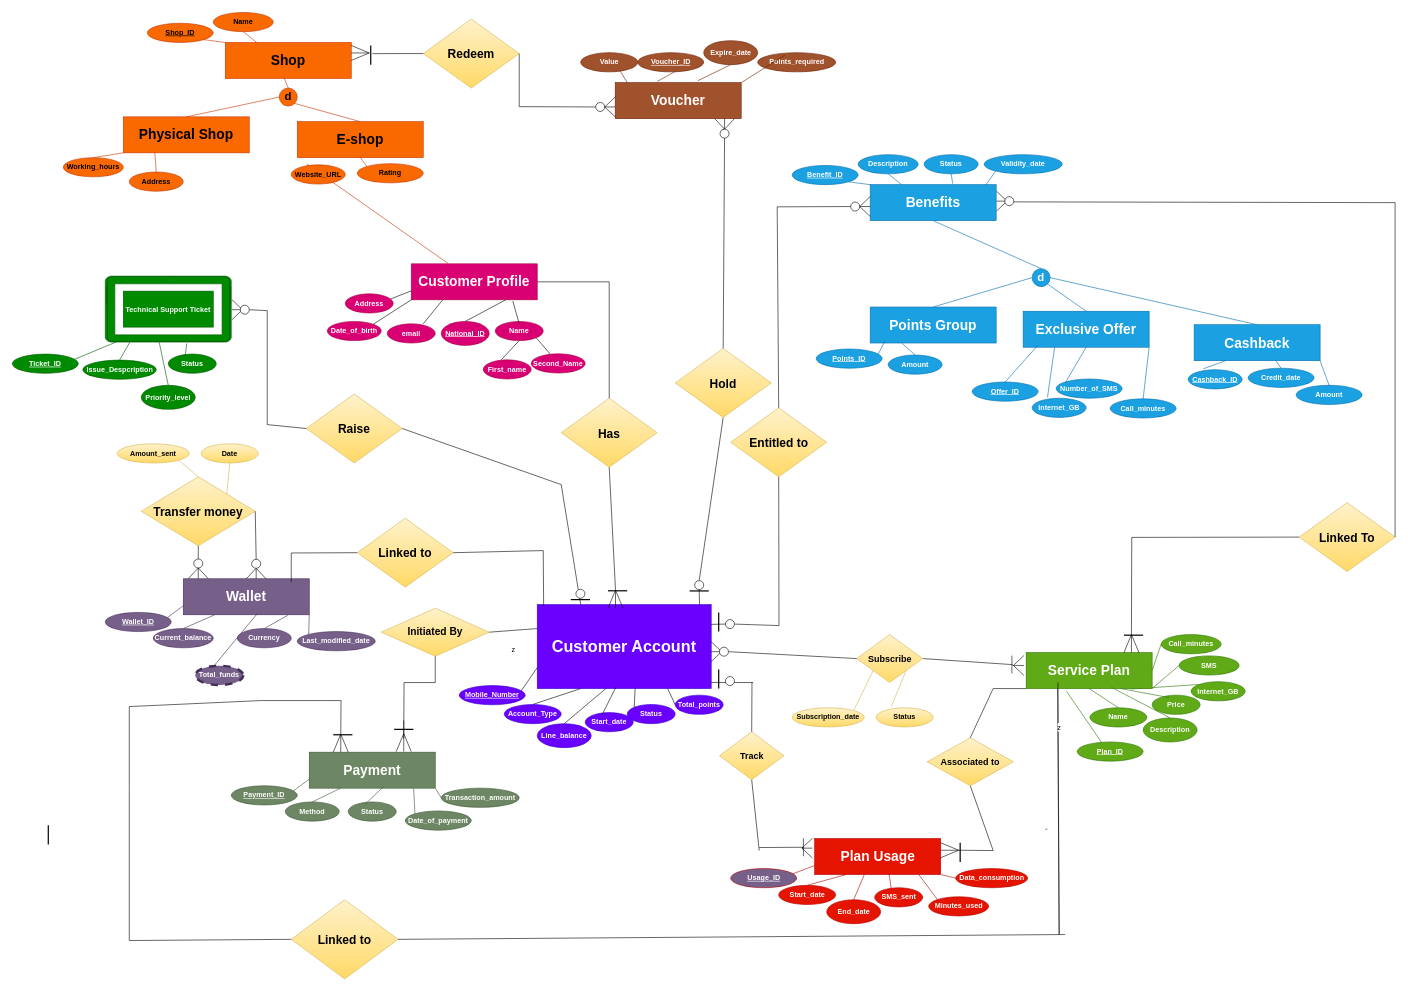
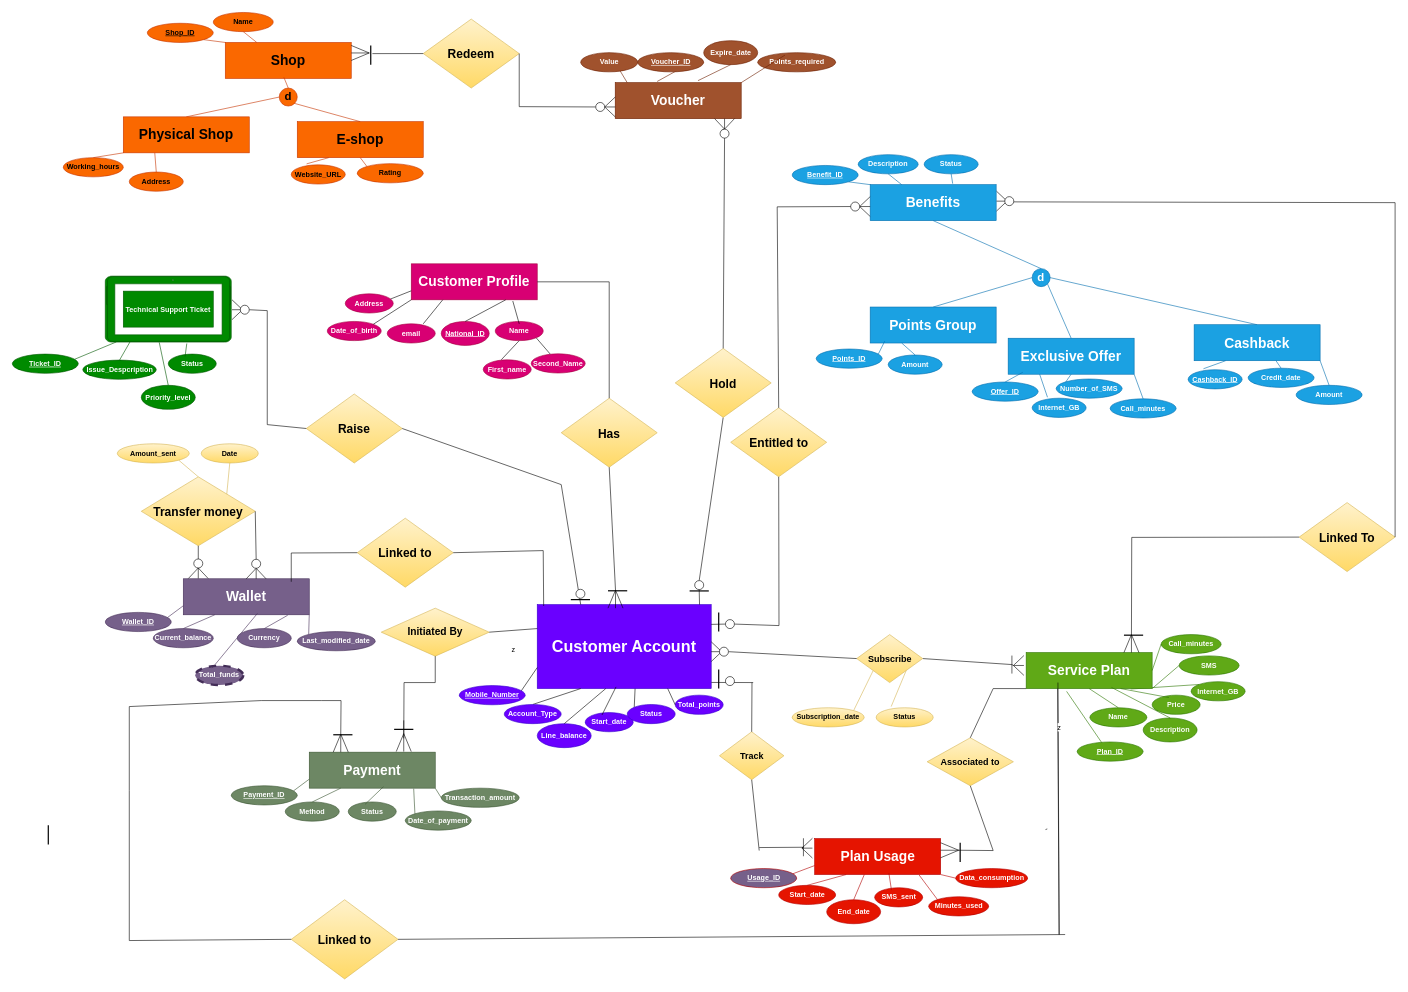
(1023, 164) -> none
(991, 178) -> none
(390, 222) -> (317, 161)
(1086, 329) -> (1071, 356)
